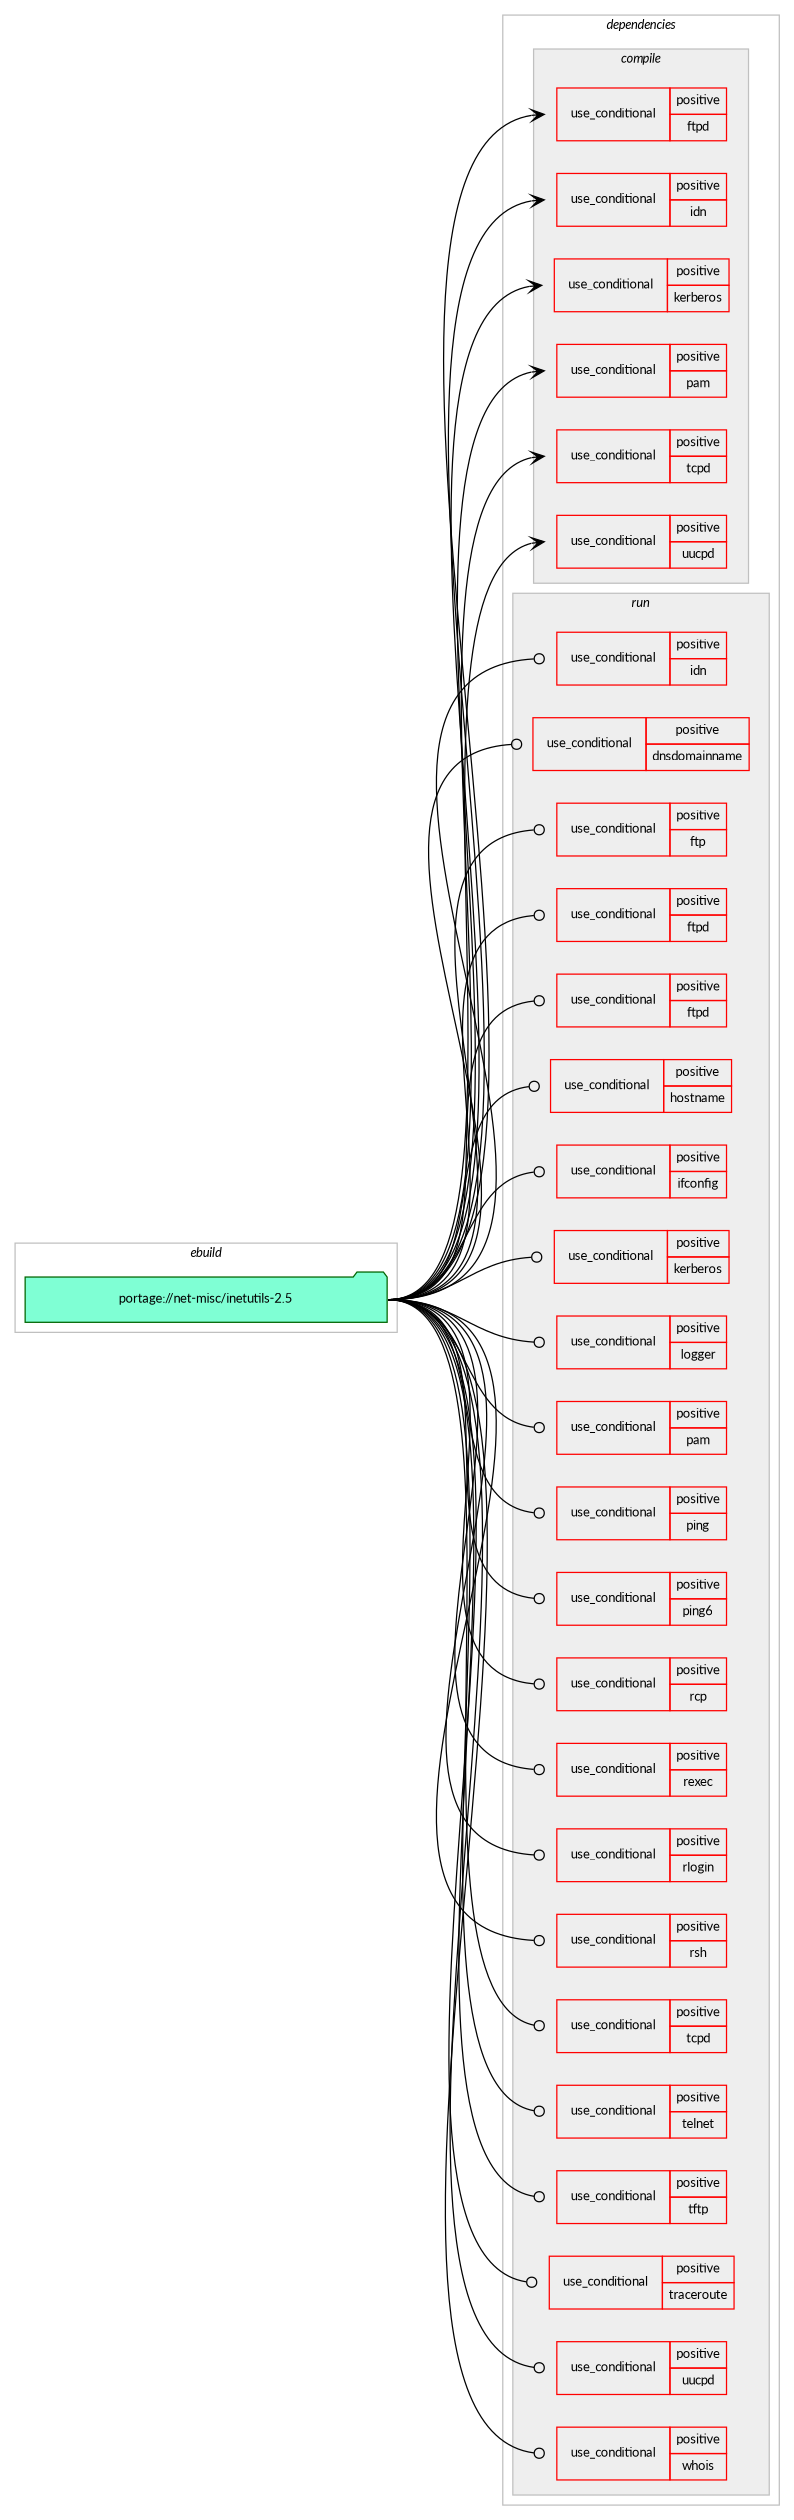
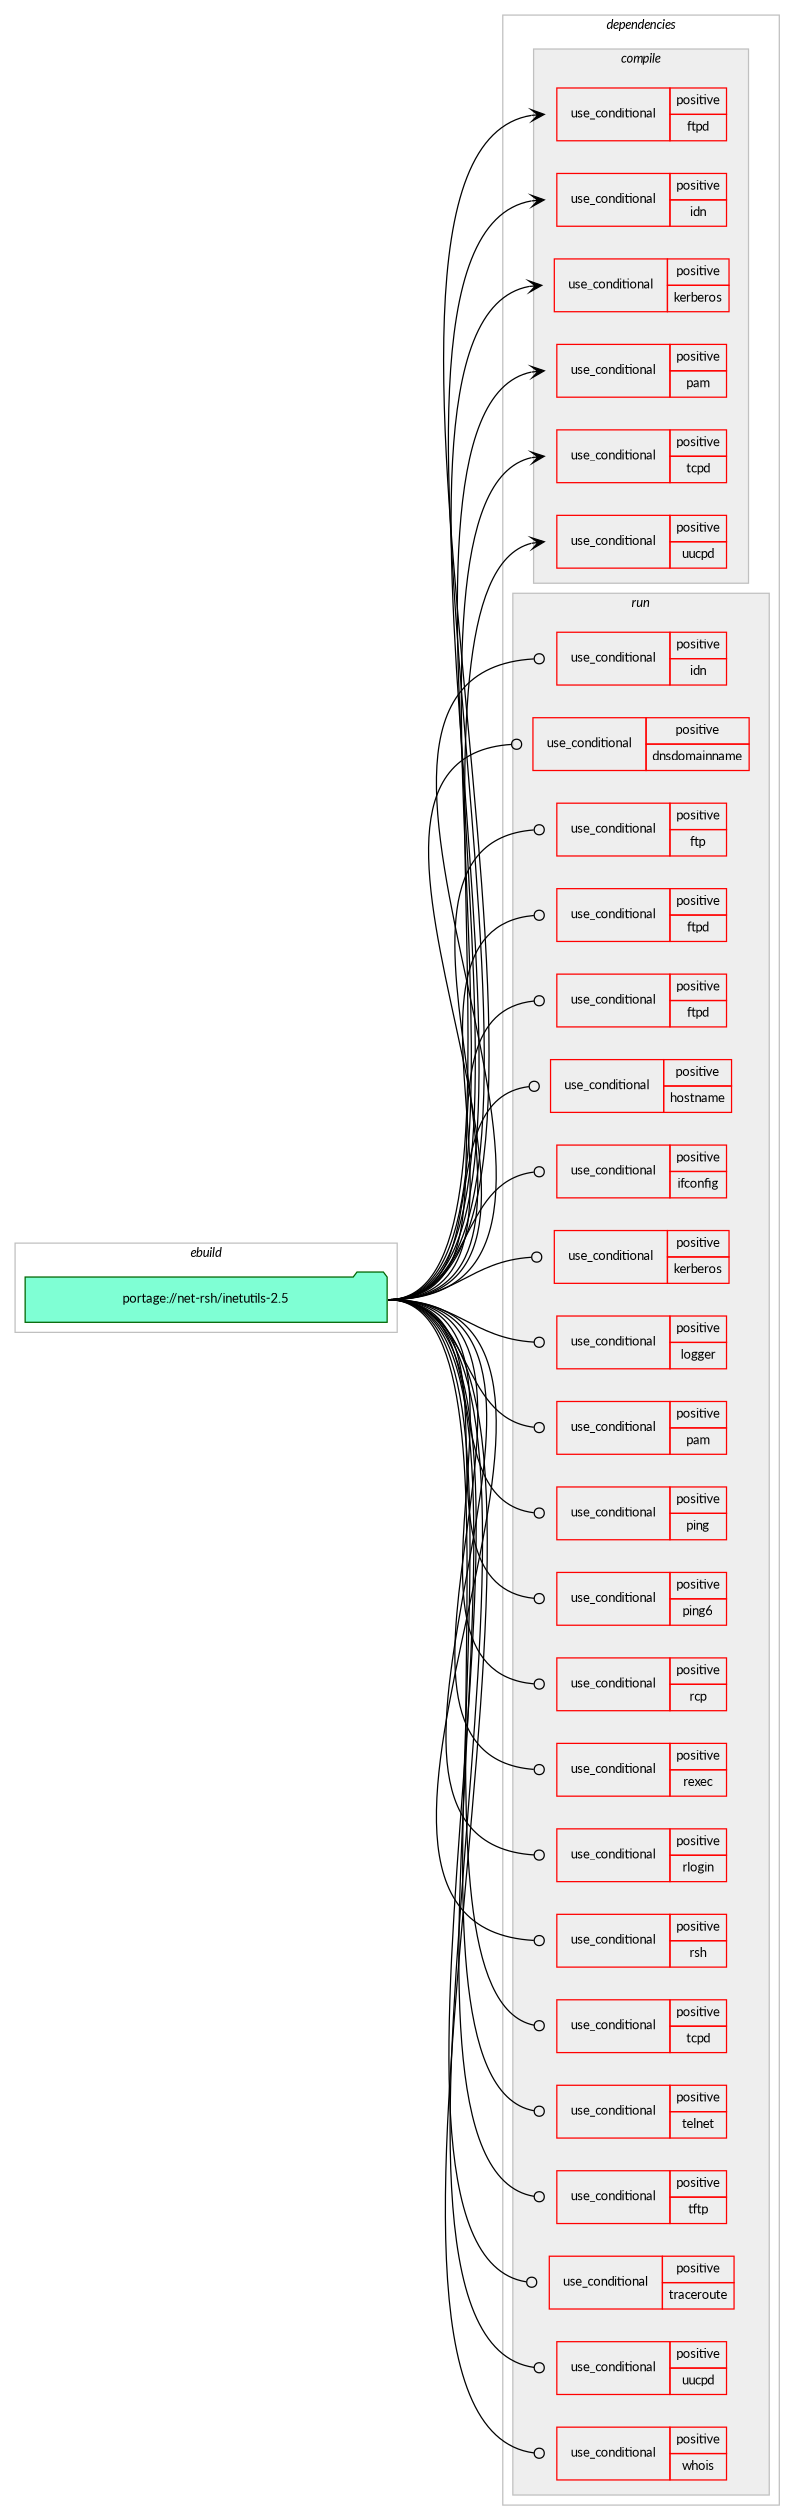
(206, 1300) -> (206, 1300)
